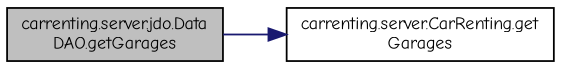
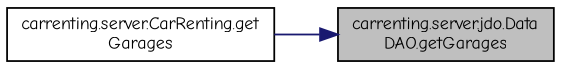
(246, 35) -> (297, 35)
